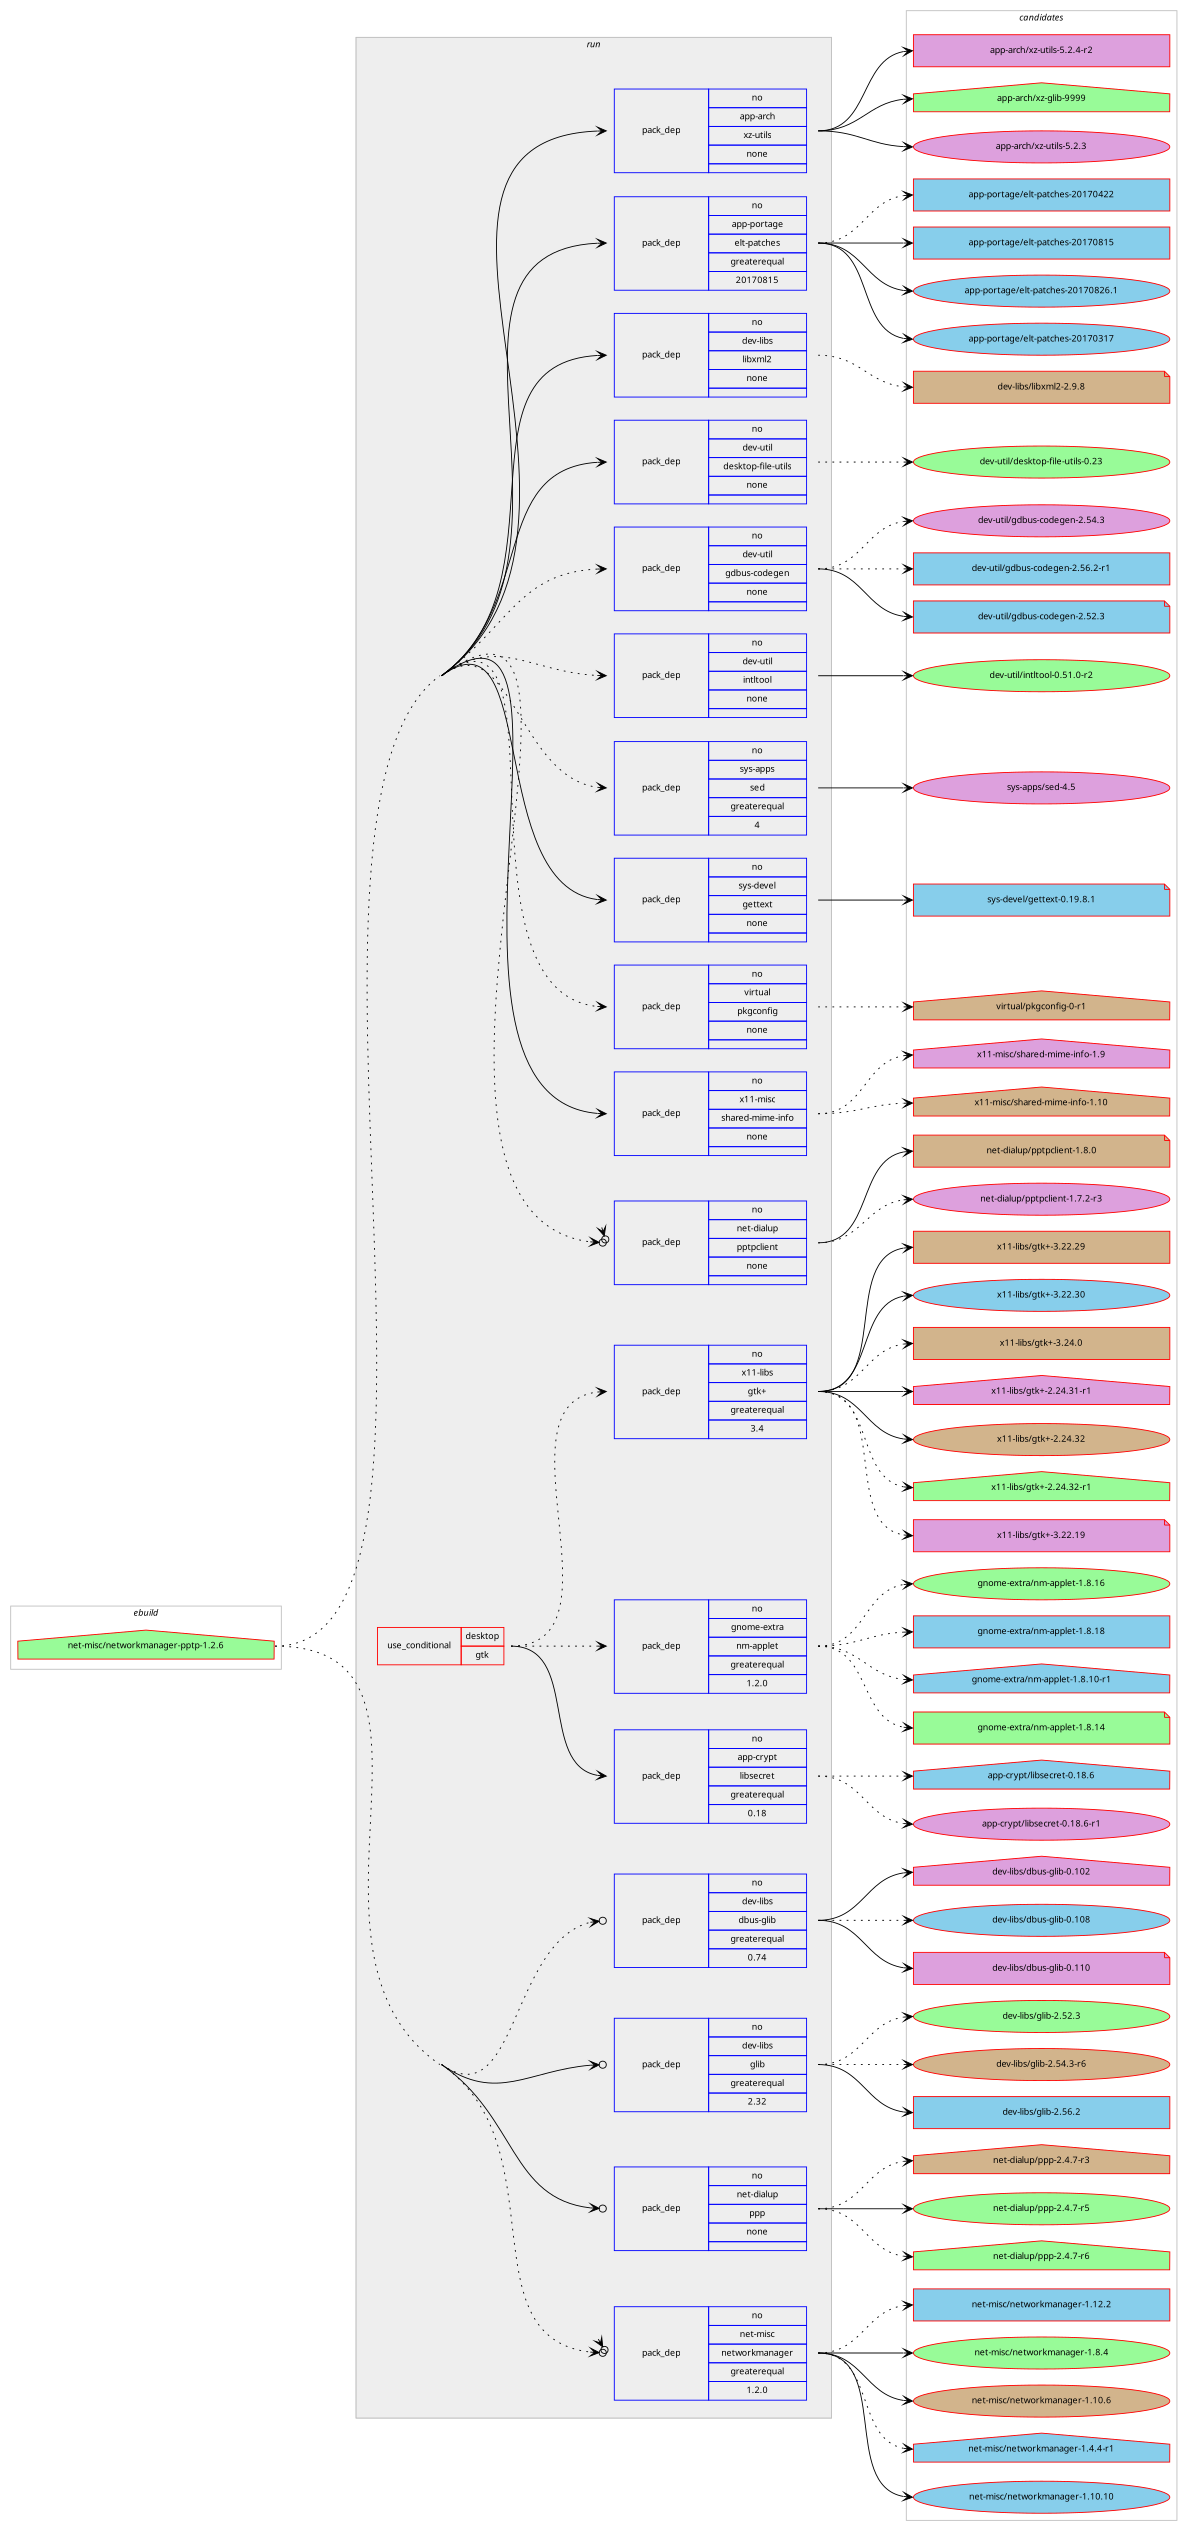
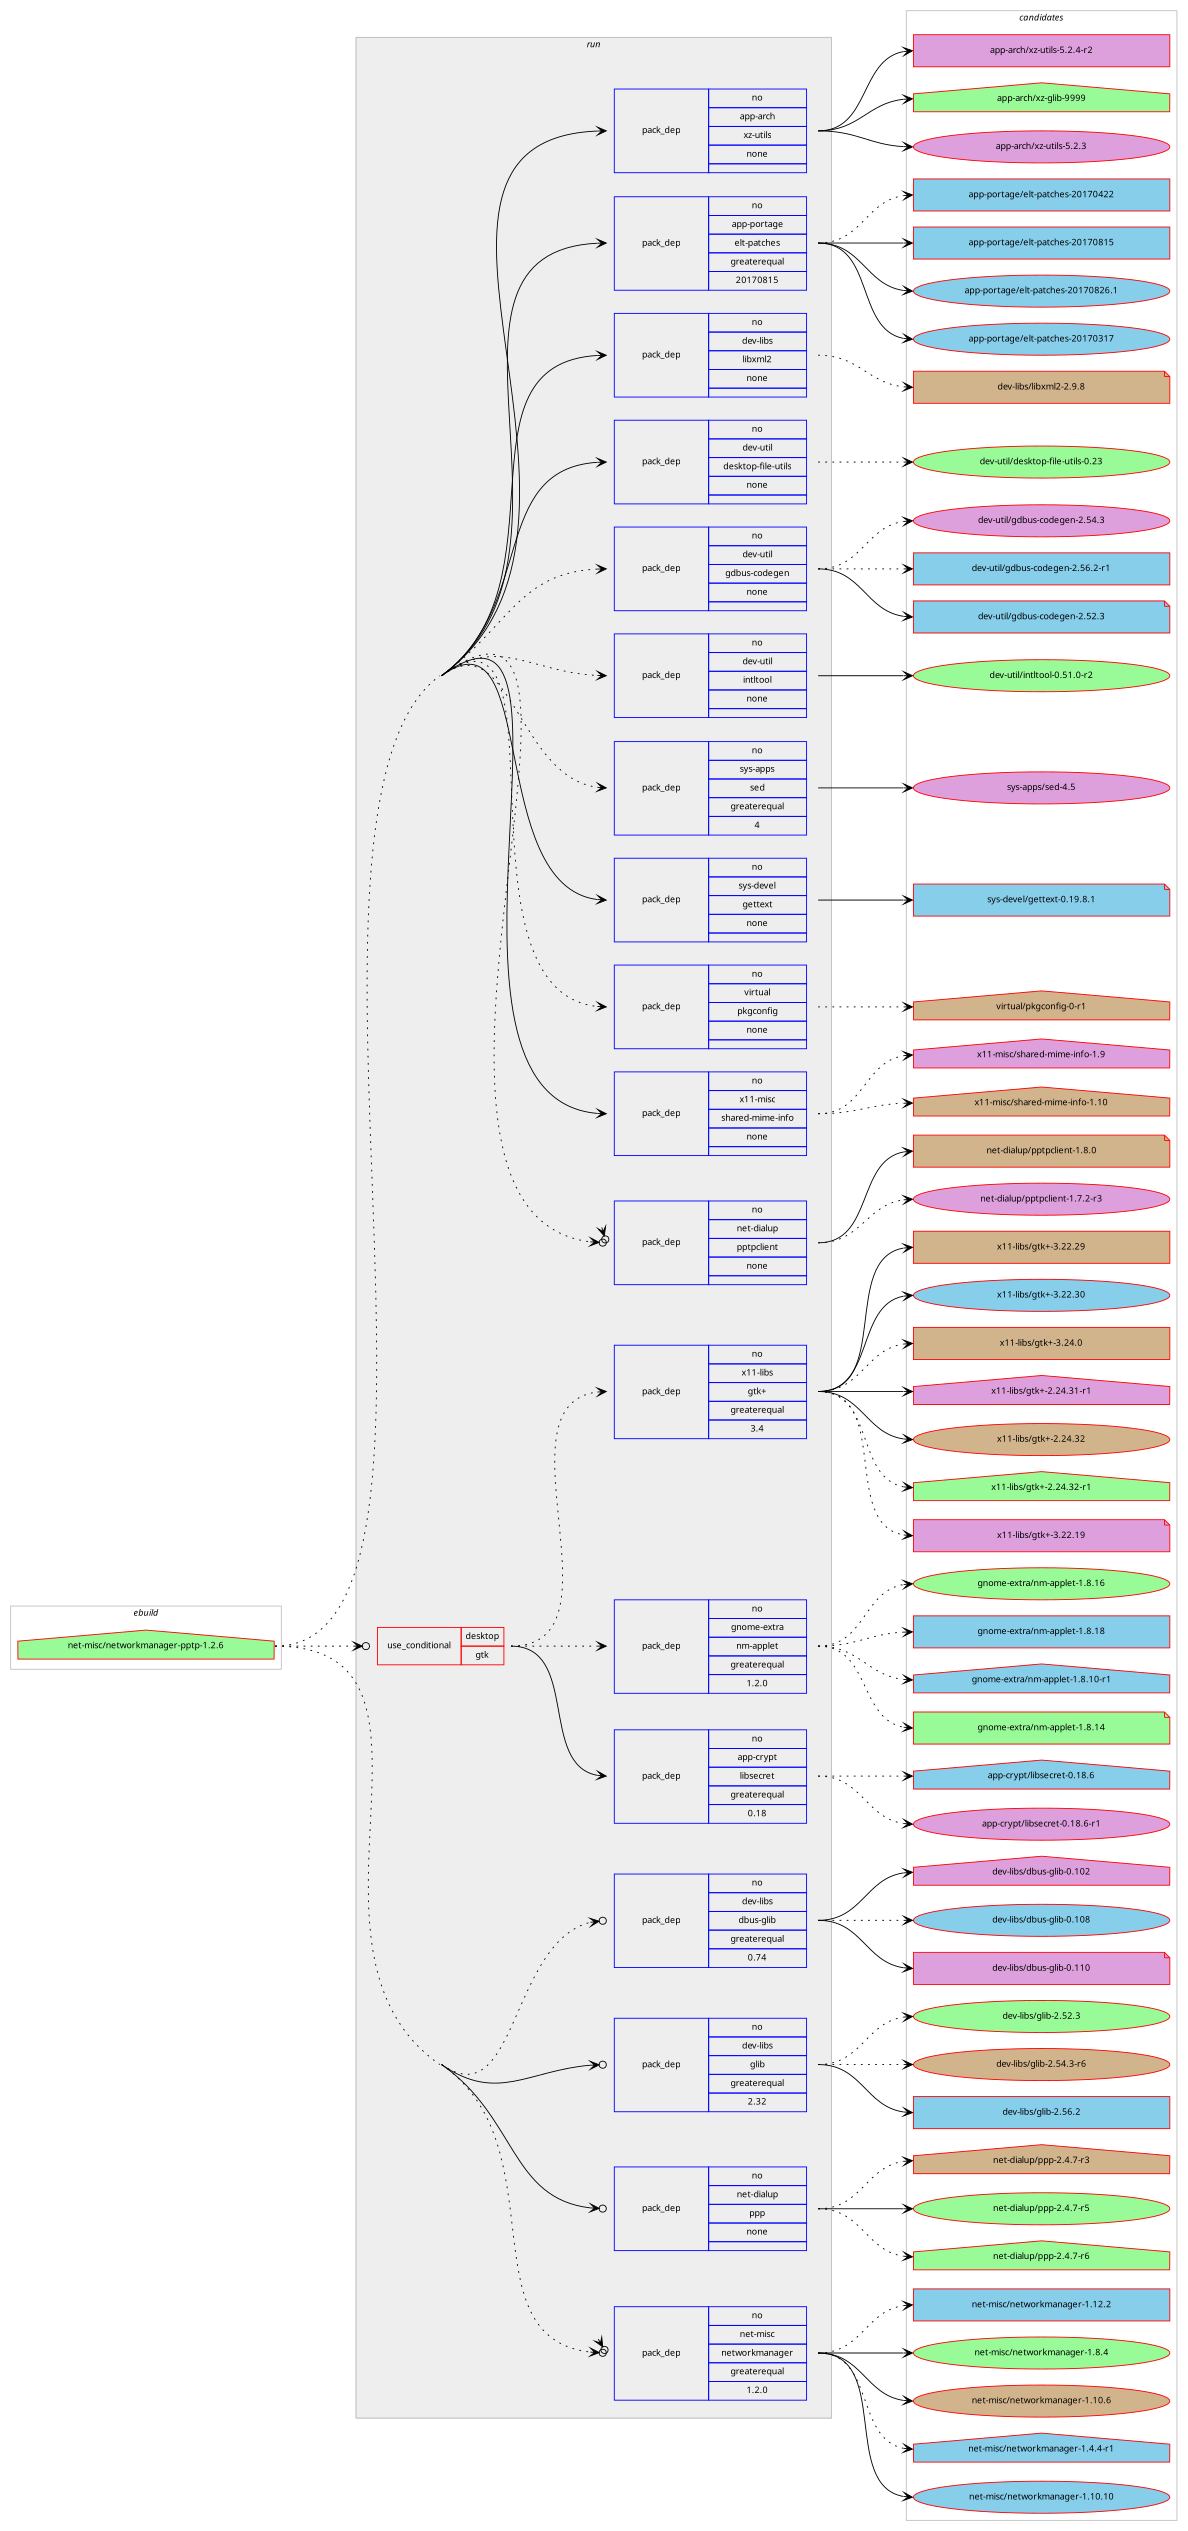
none -> (314, 1646)
